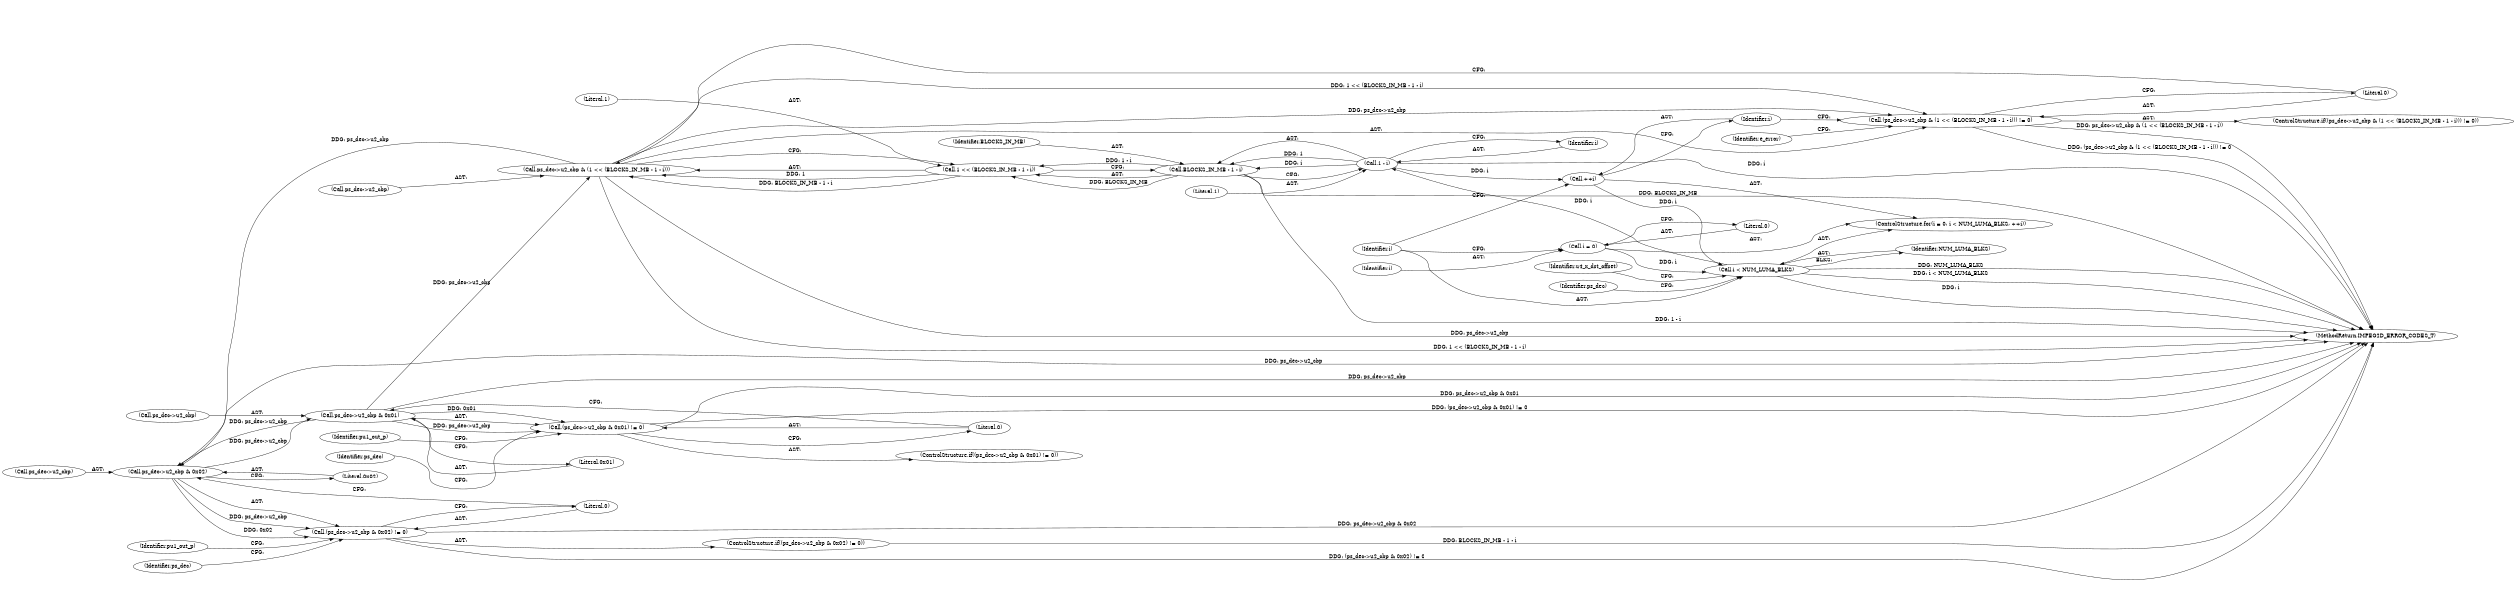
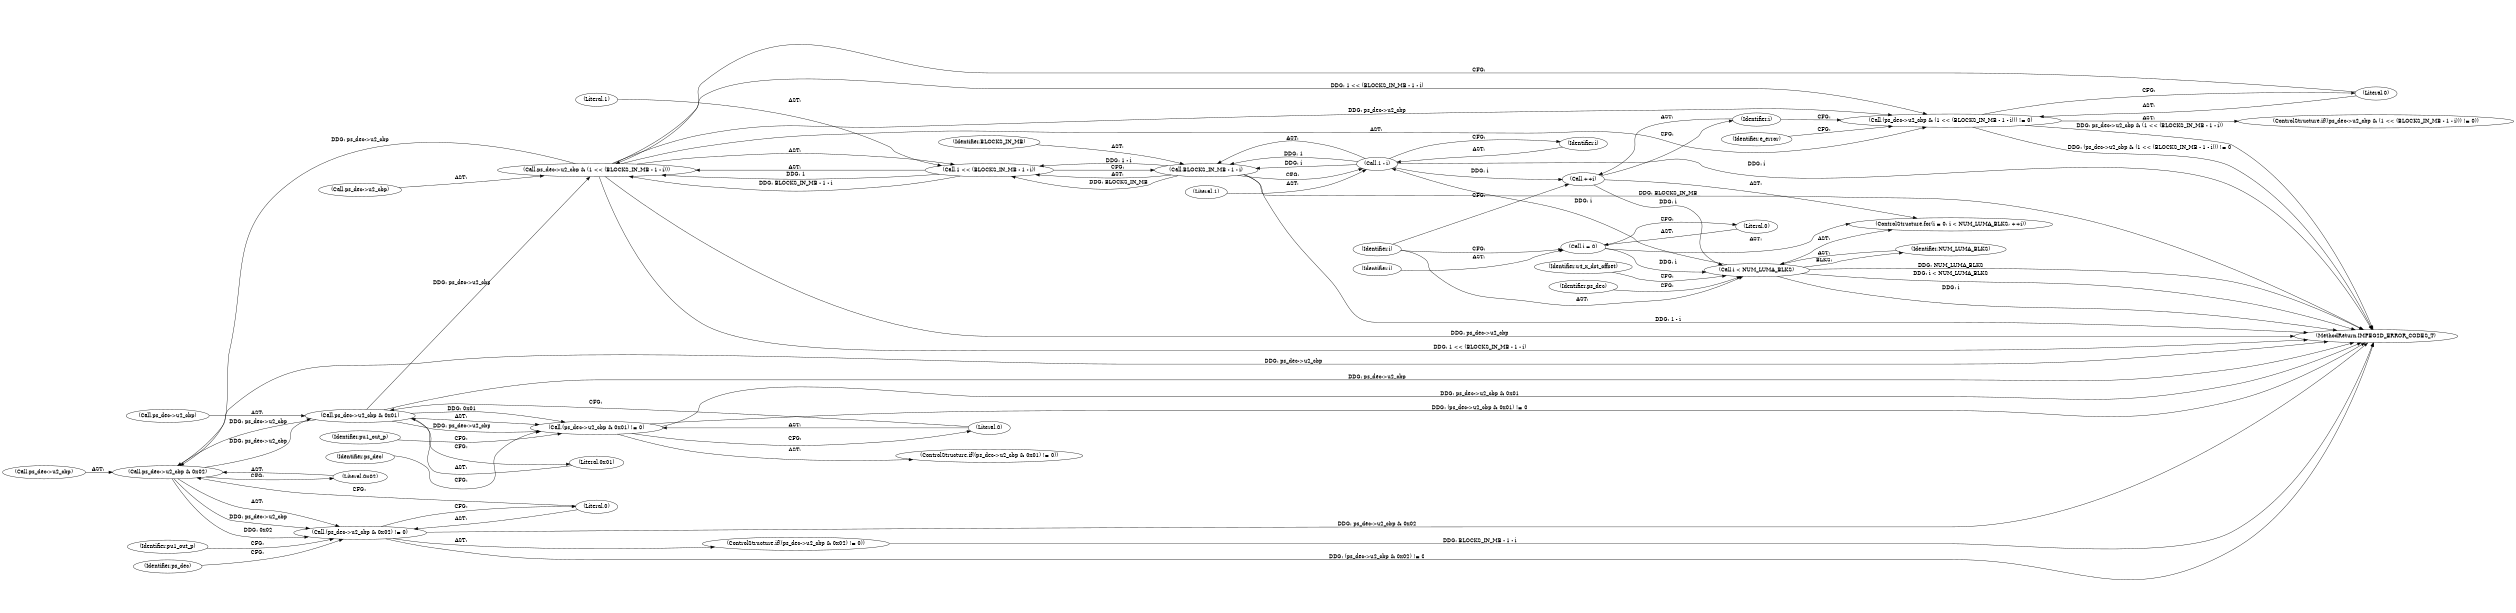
(796, 151) -> (796, 151)
